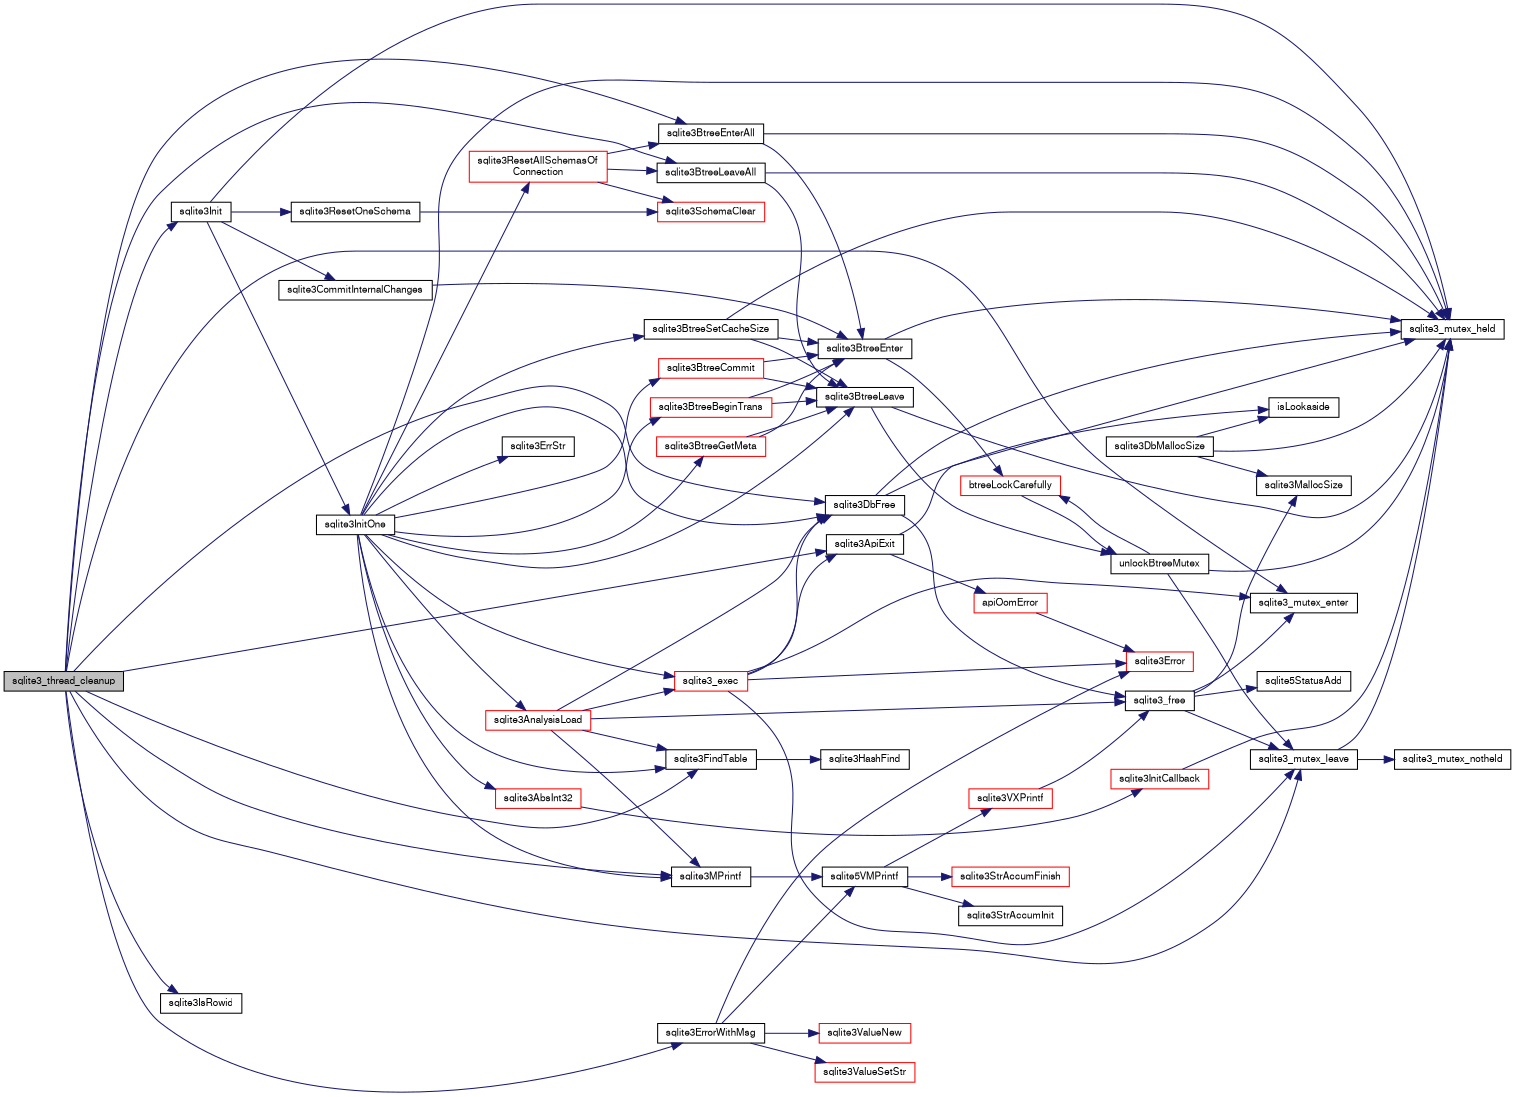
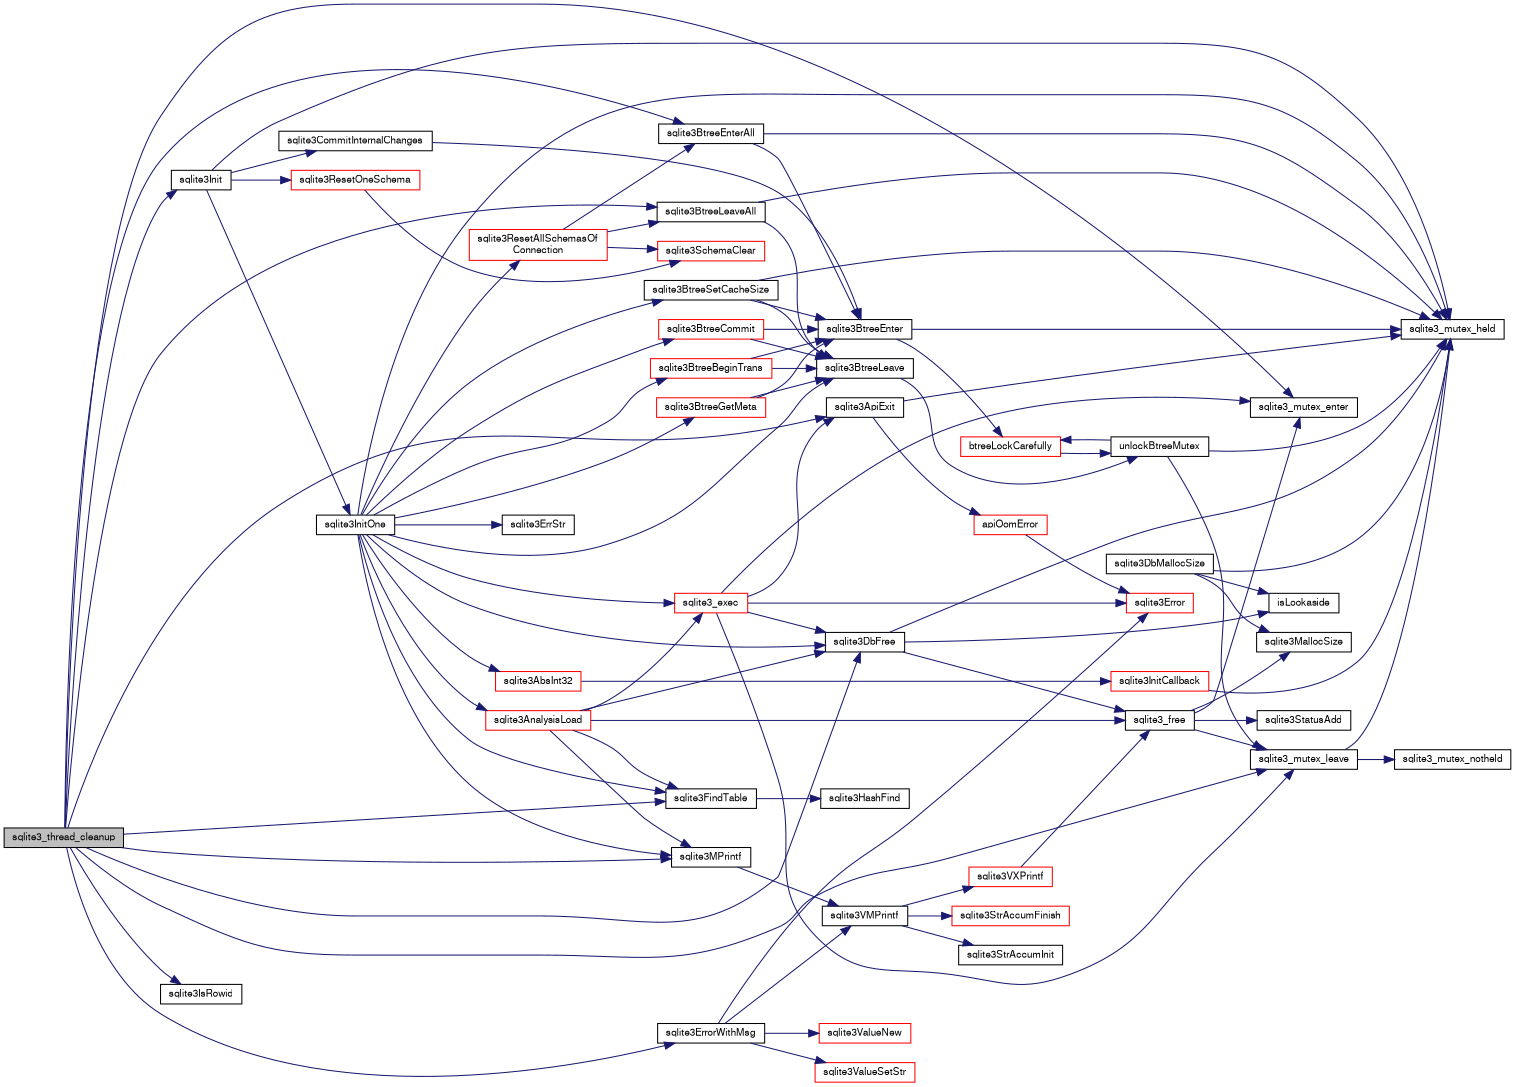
(356, 212) -> (356, 180)
(1212, 499) -> none
(1304, 681) -> (1304, 720)
(865, 877) -> (865, 916)
